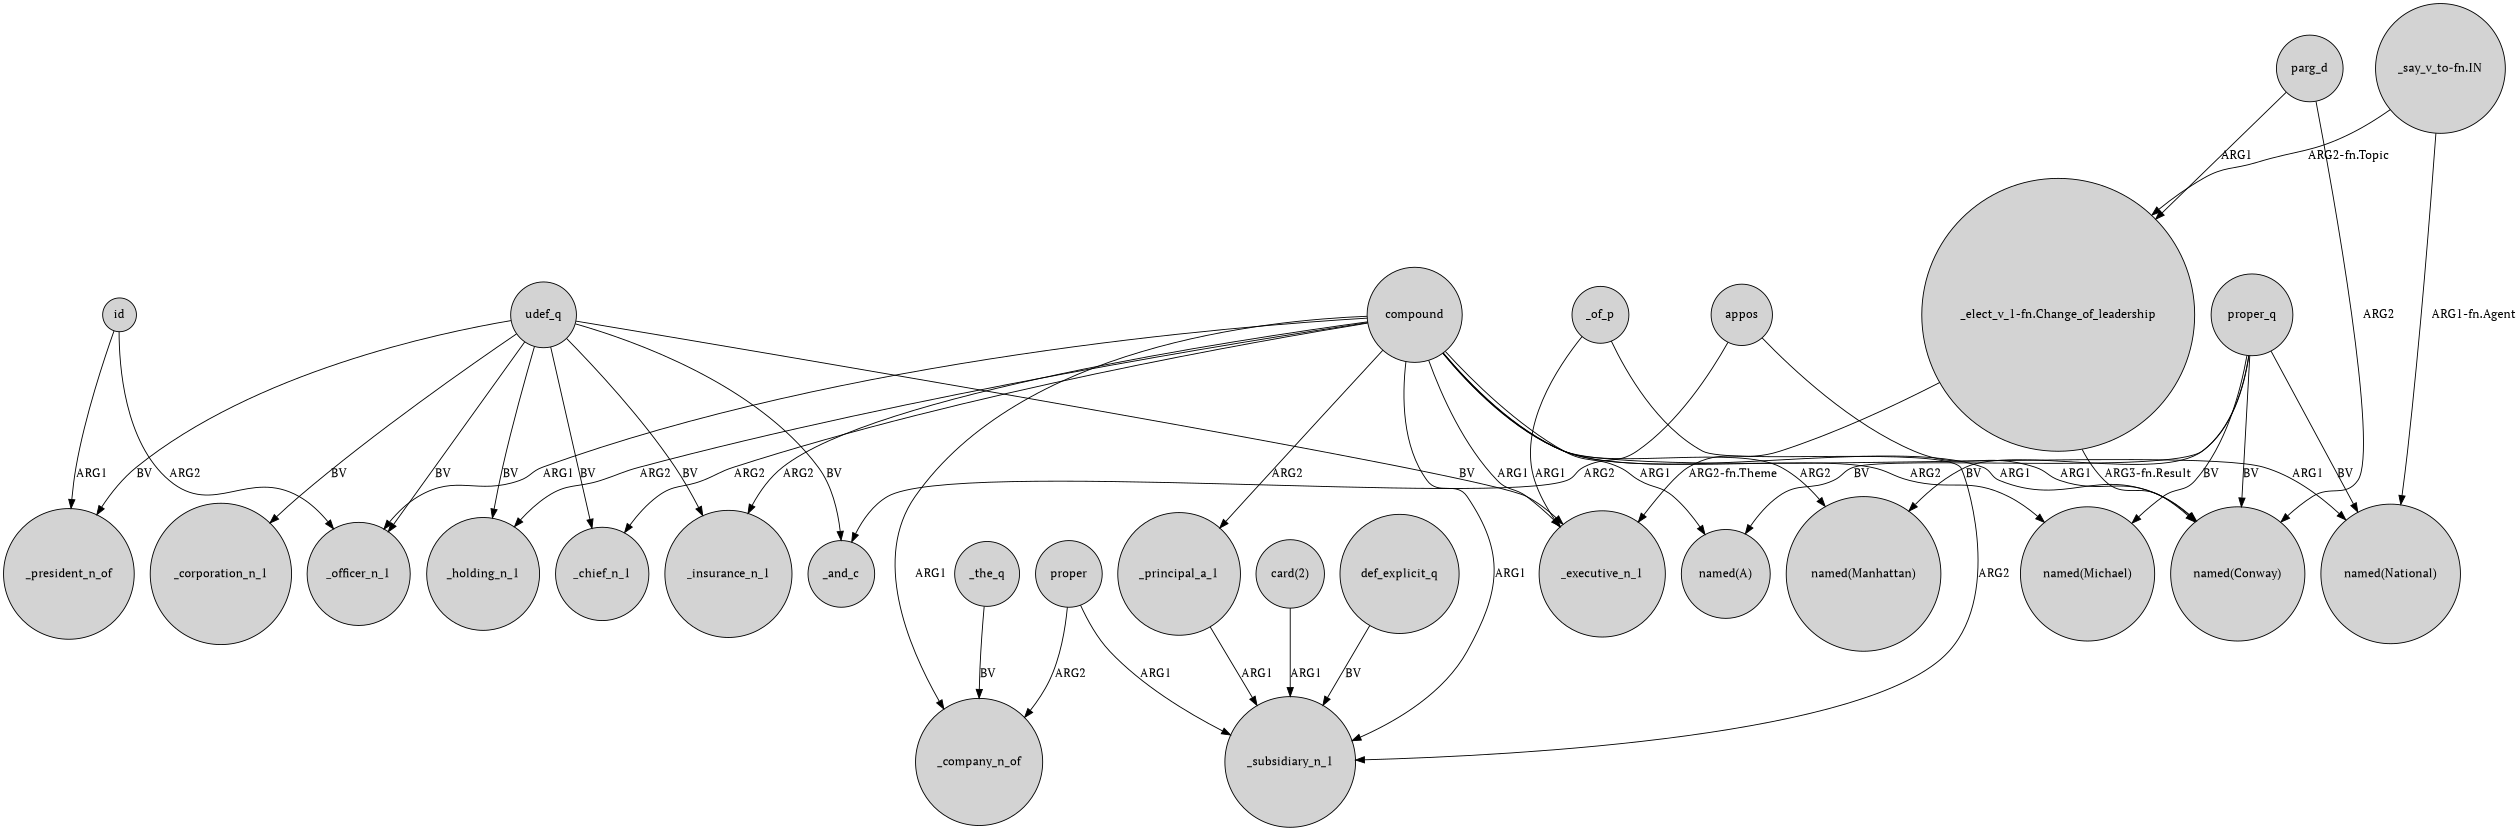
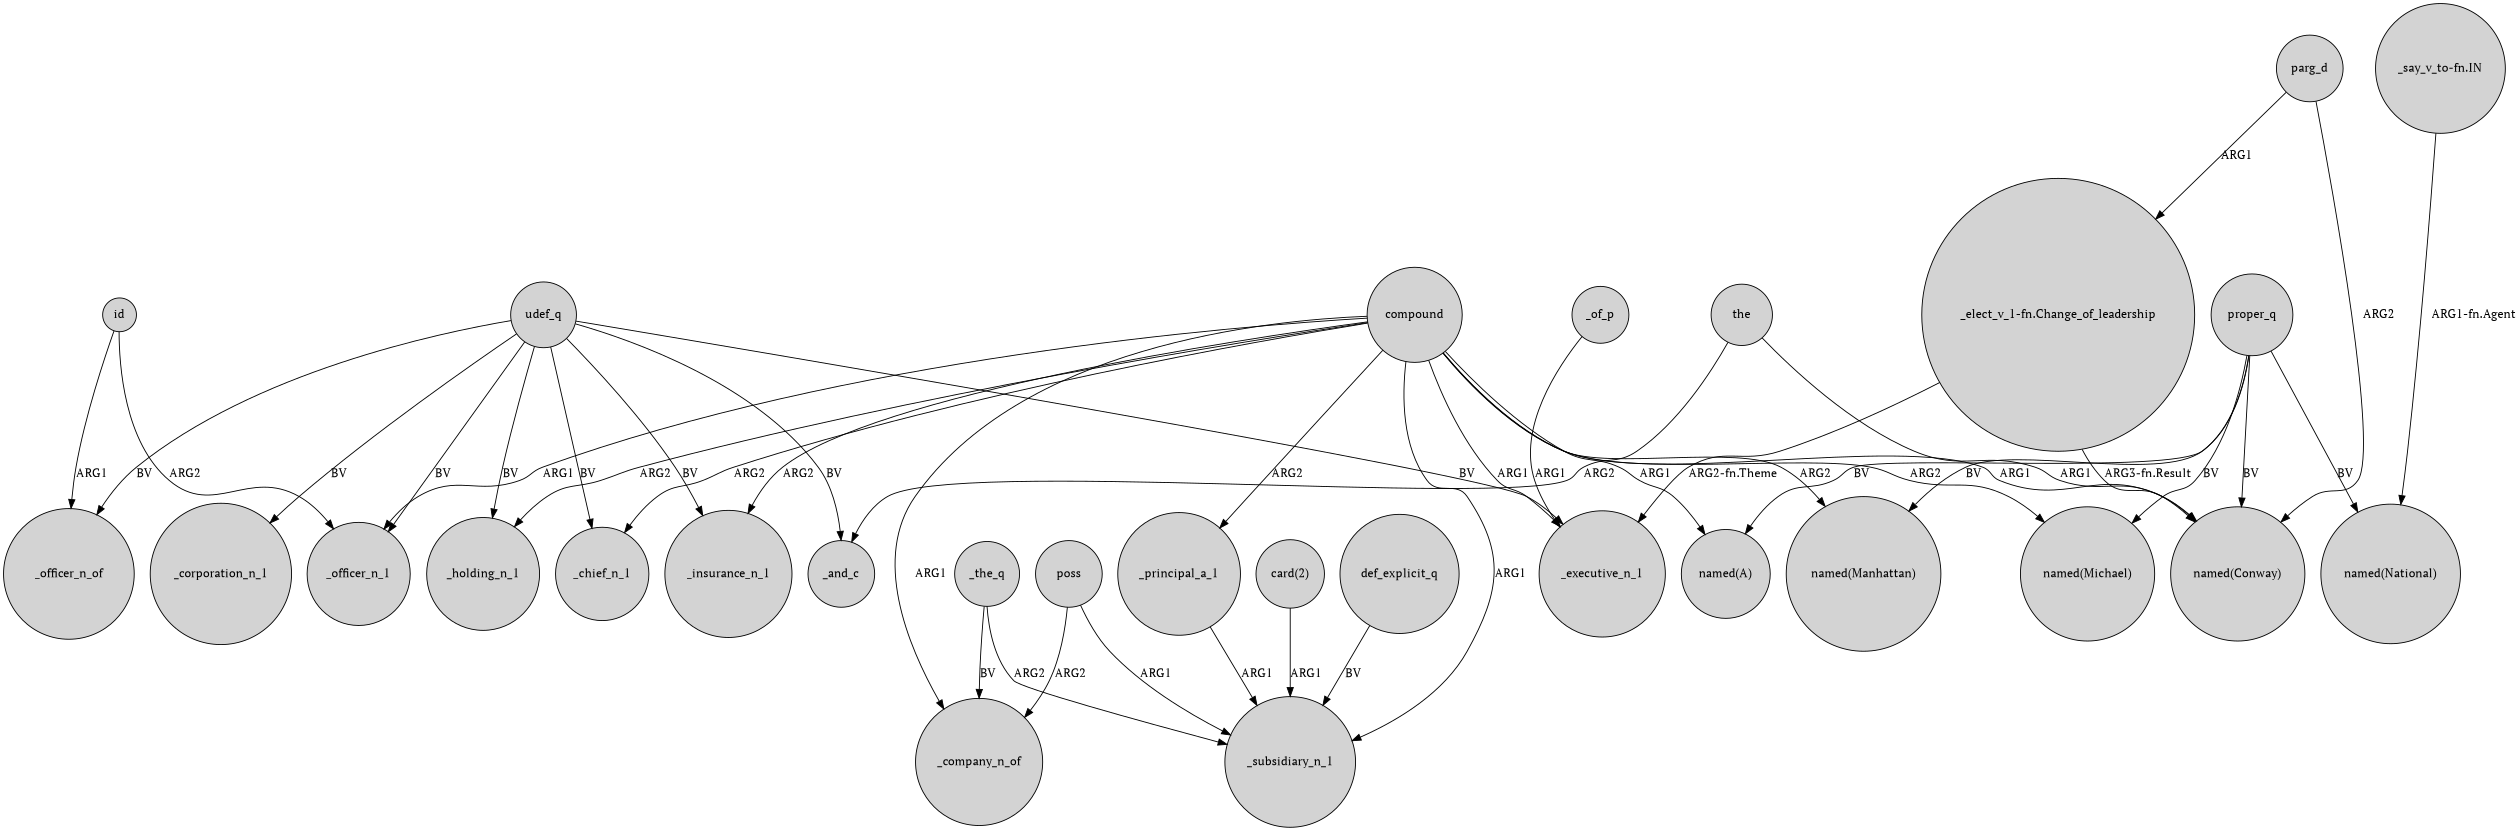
(2273, 158) -> none
(1742, 315) -> (1742, 315)
(1880, 462) -> none
(69, 574) -> (69, 574)
(1069, 574) -> (1069, 574)
(1947, 653) -> (1077, 703)
